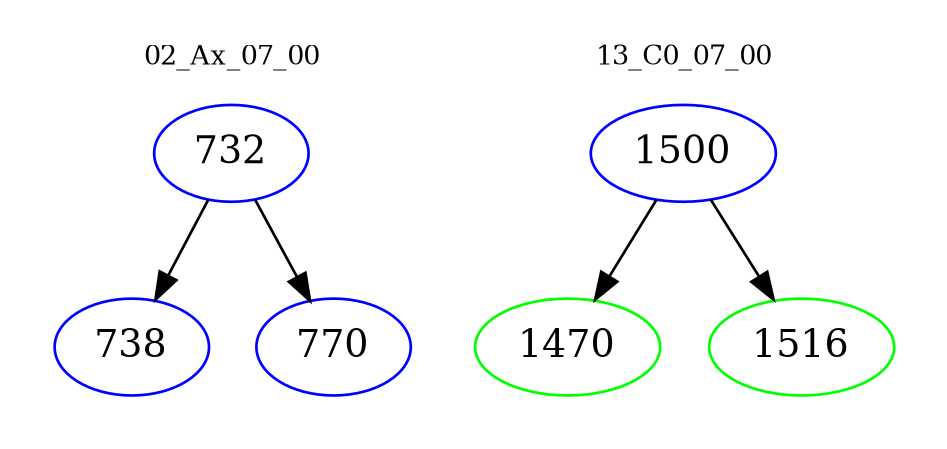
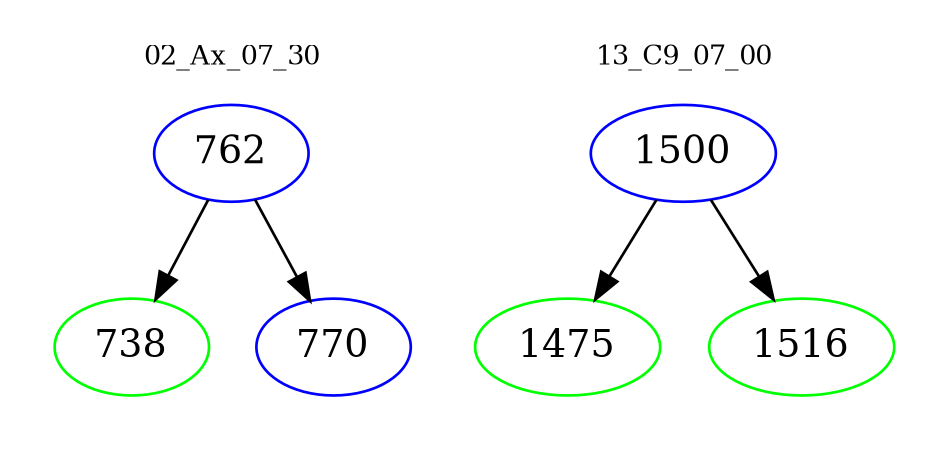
(233, 58) -> (233, 58)
(685, 58) -> (685, 58)
(231, 153) -> (231, 153)
(132, 347) -> (132, 347)
(568, 347) -> (568, 347)
